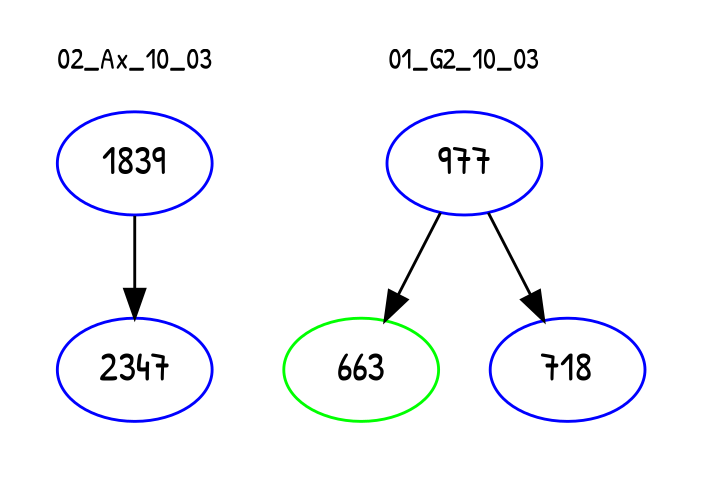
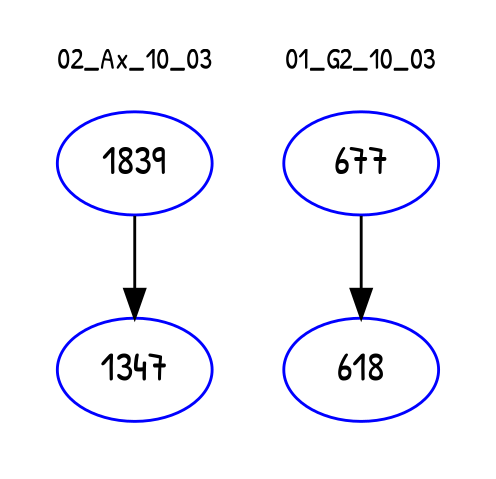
(464, 163) -> (361, 163)
(135, 370) -> (135, 370)
(361, 370) -> none
(568, 370) -> (361, 370)
